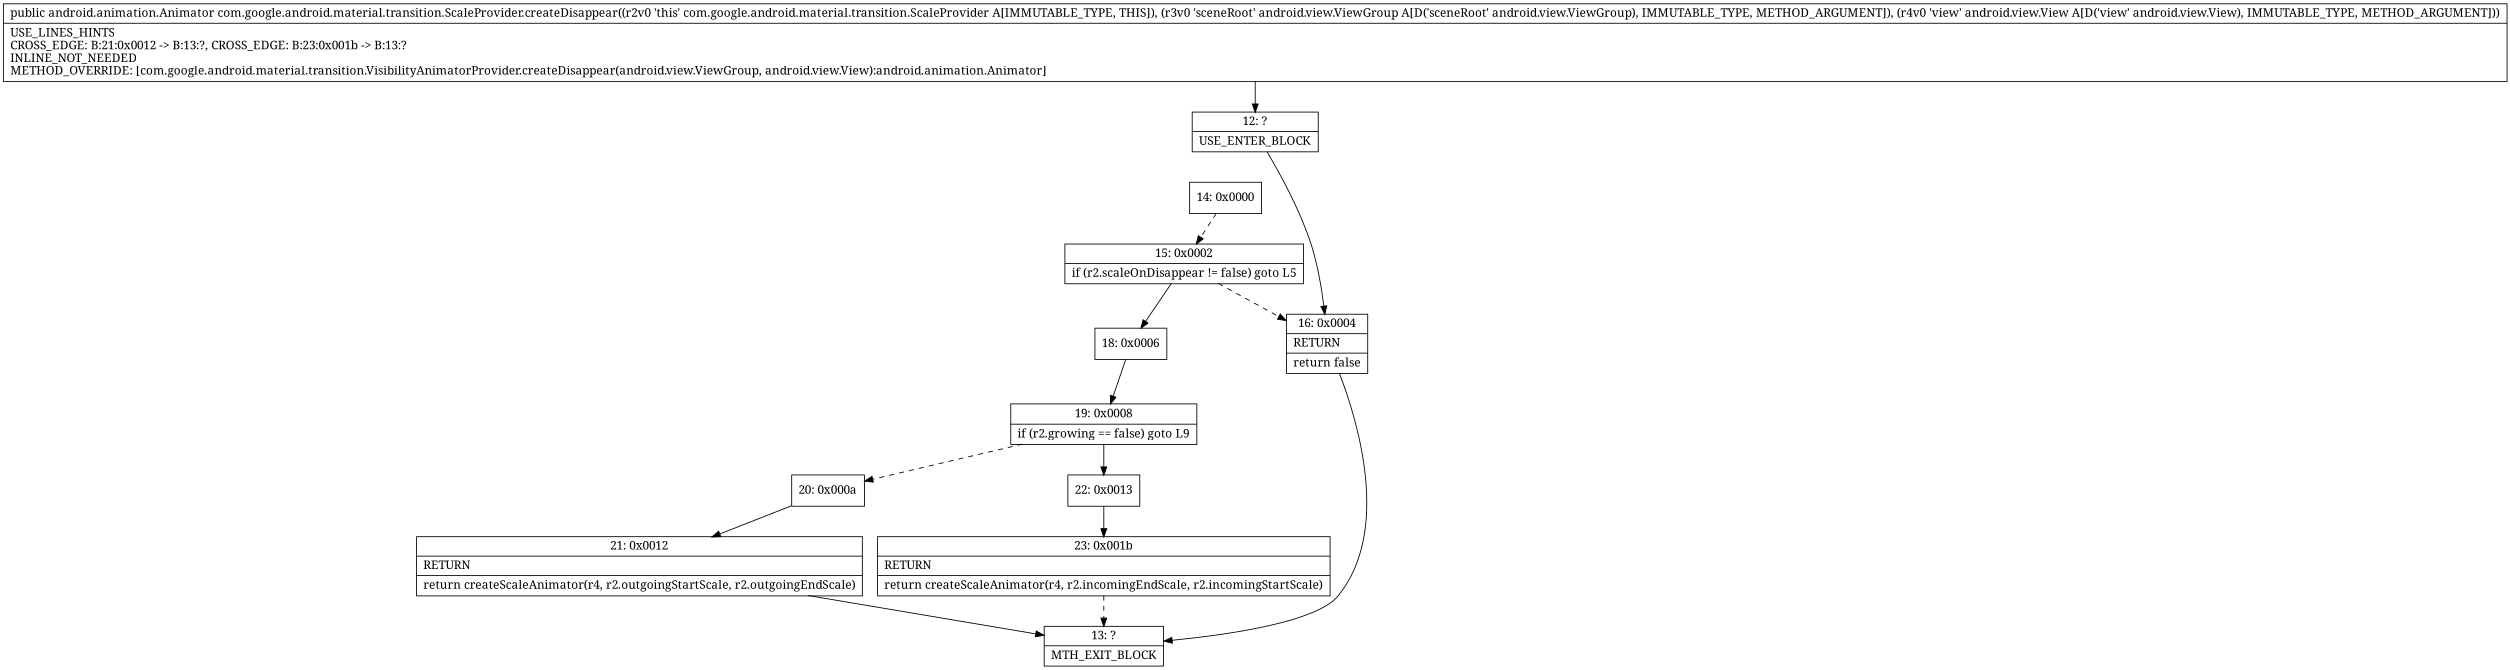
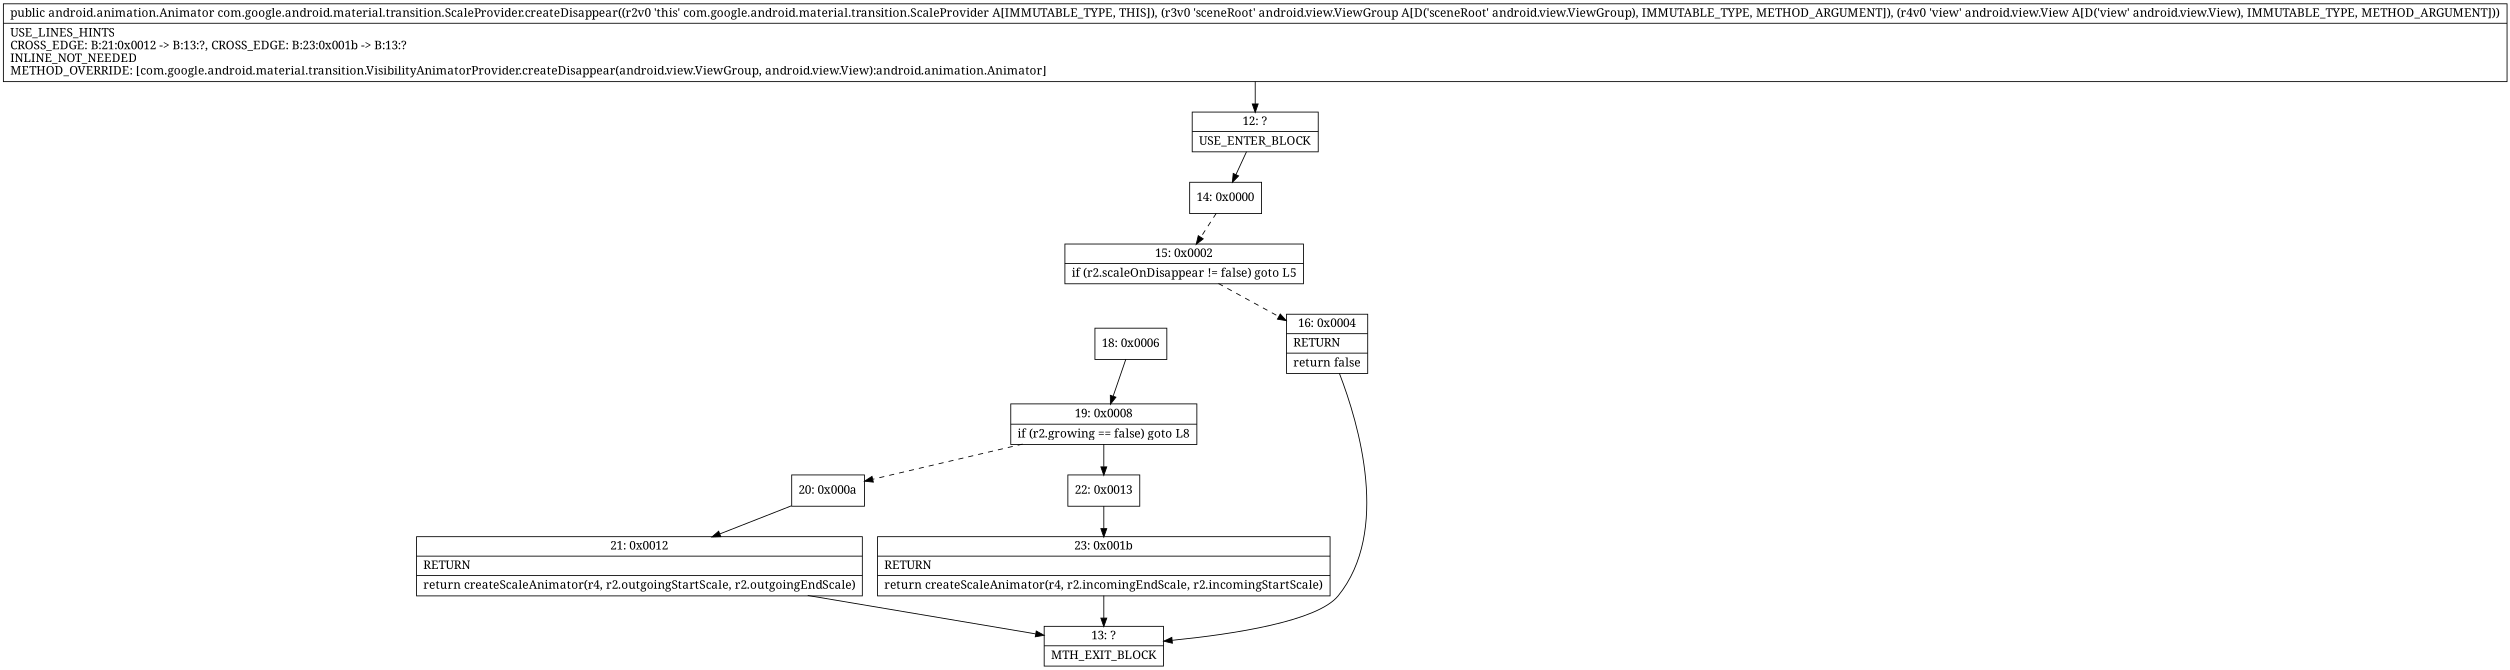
(1304, 226) -> (1241, 163)
(1159, 302) -> none
(1104, 434) -> (1104, 434)
(1104, 607) -> (1104, 607)
